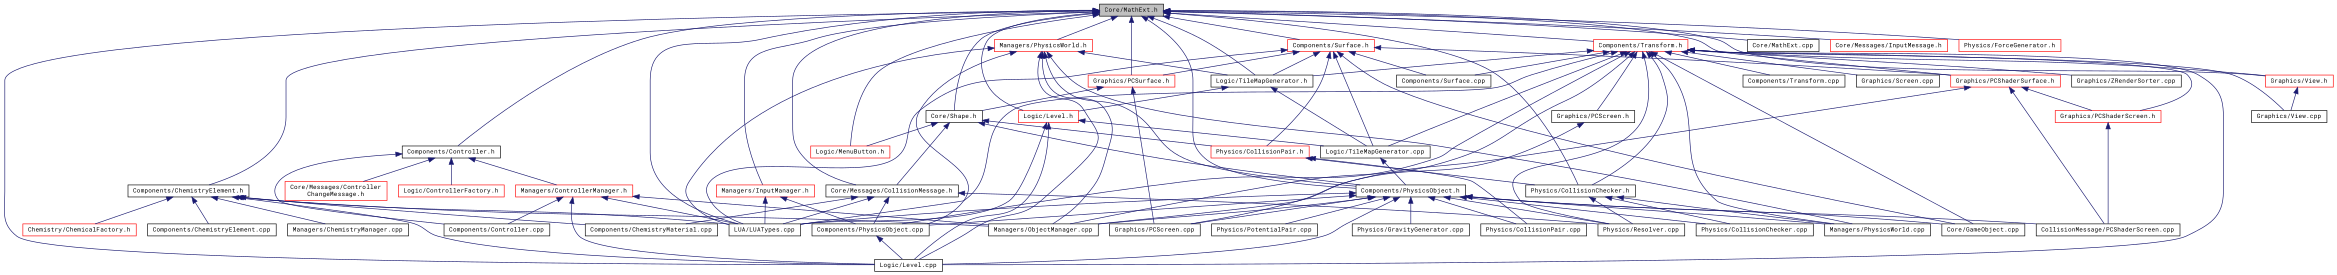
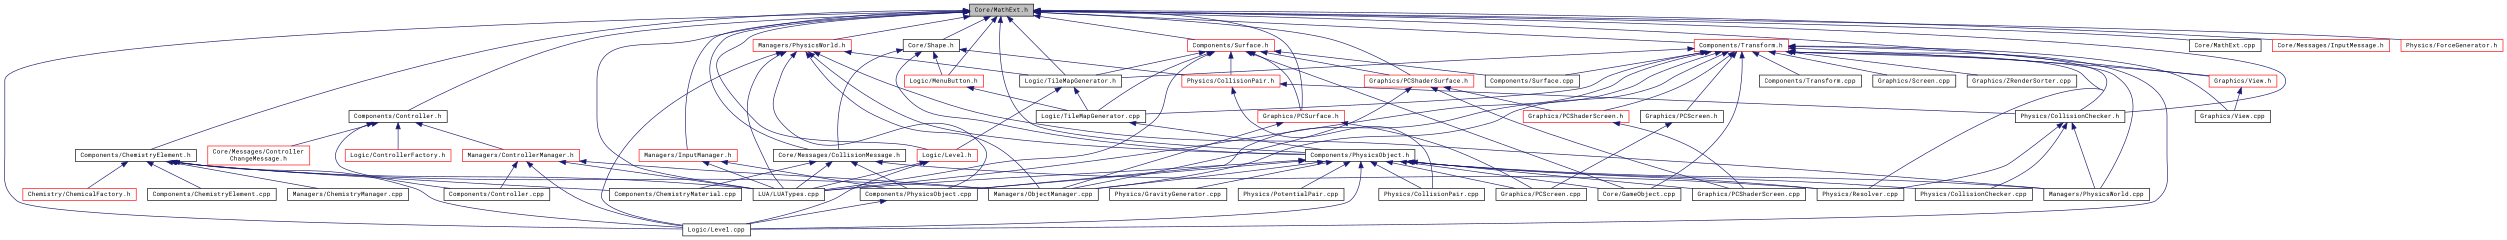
(1031, 101) -> (1169, 156)
(1204, 133) -> (1021, 100)
(2108, 230) -> (1749, 194)
